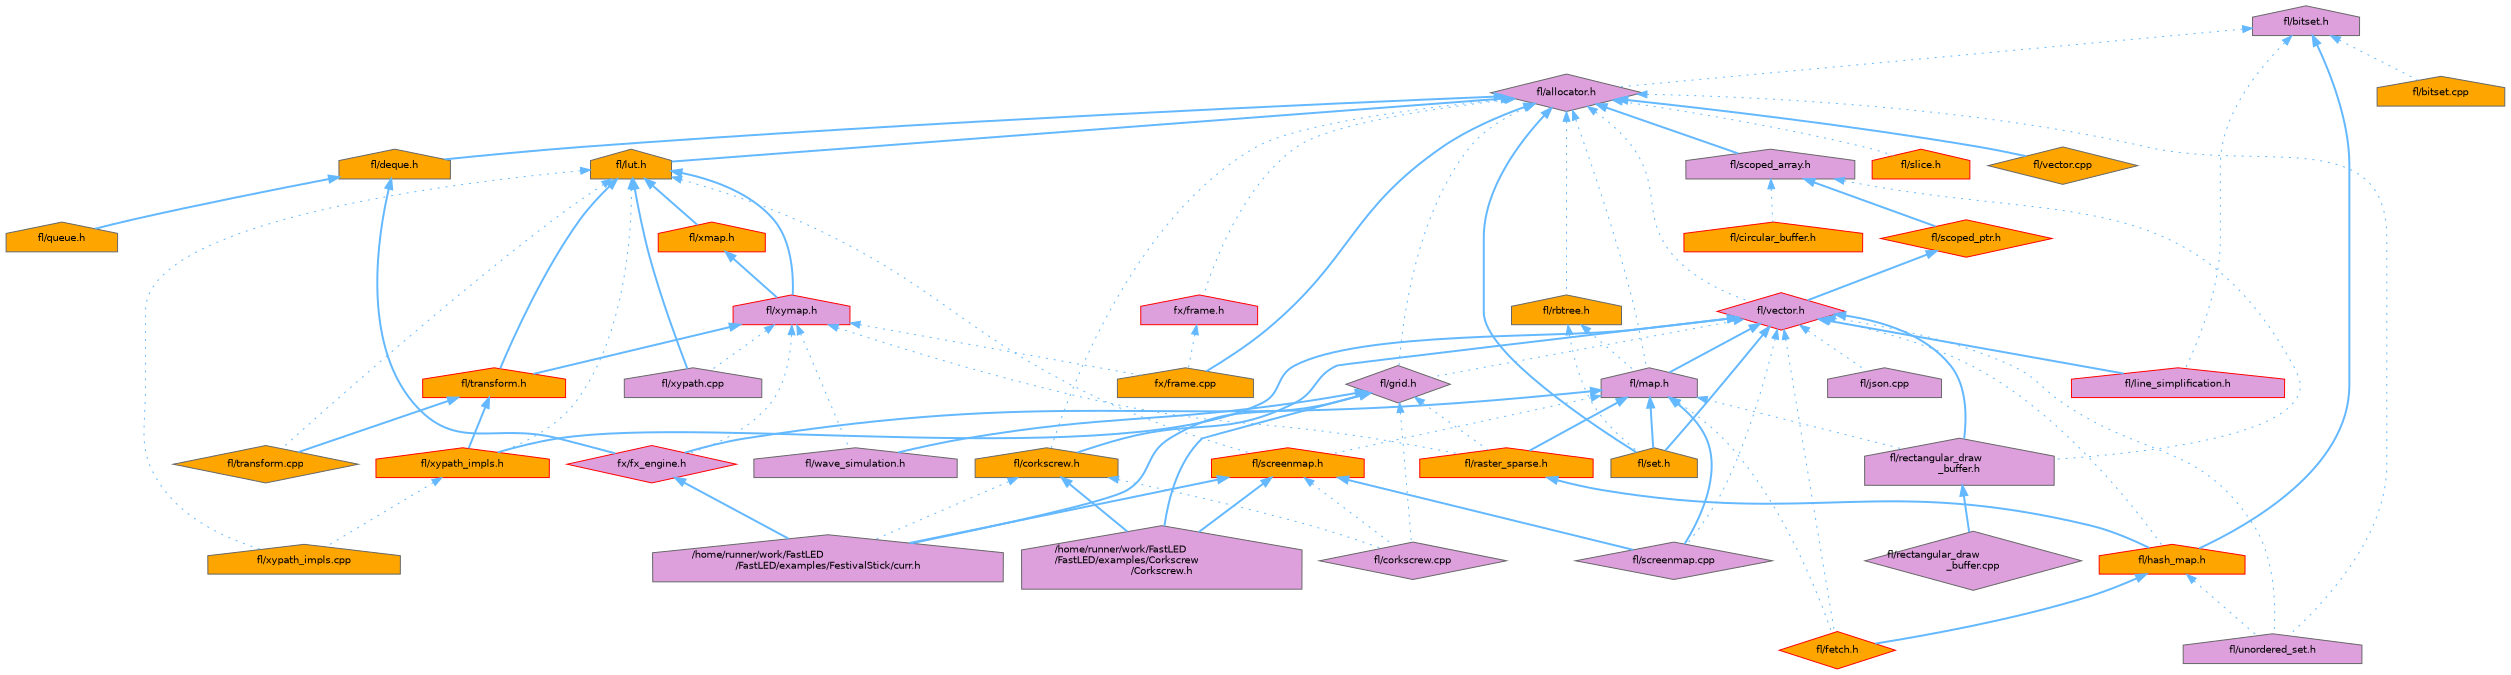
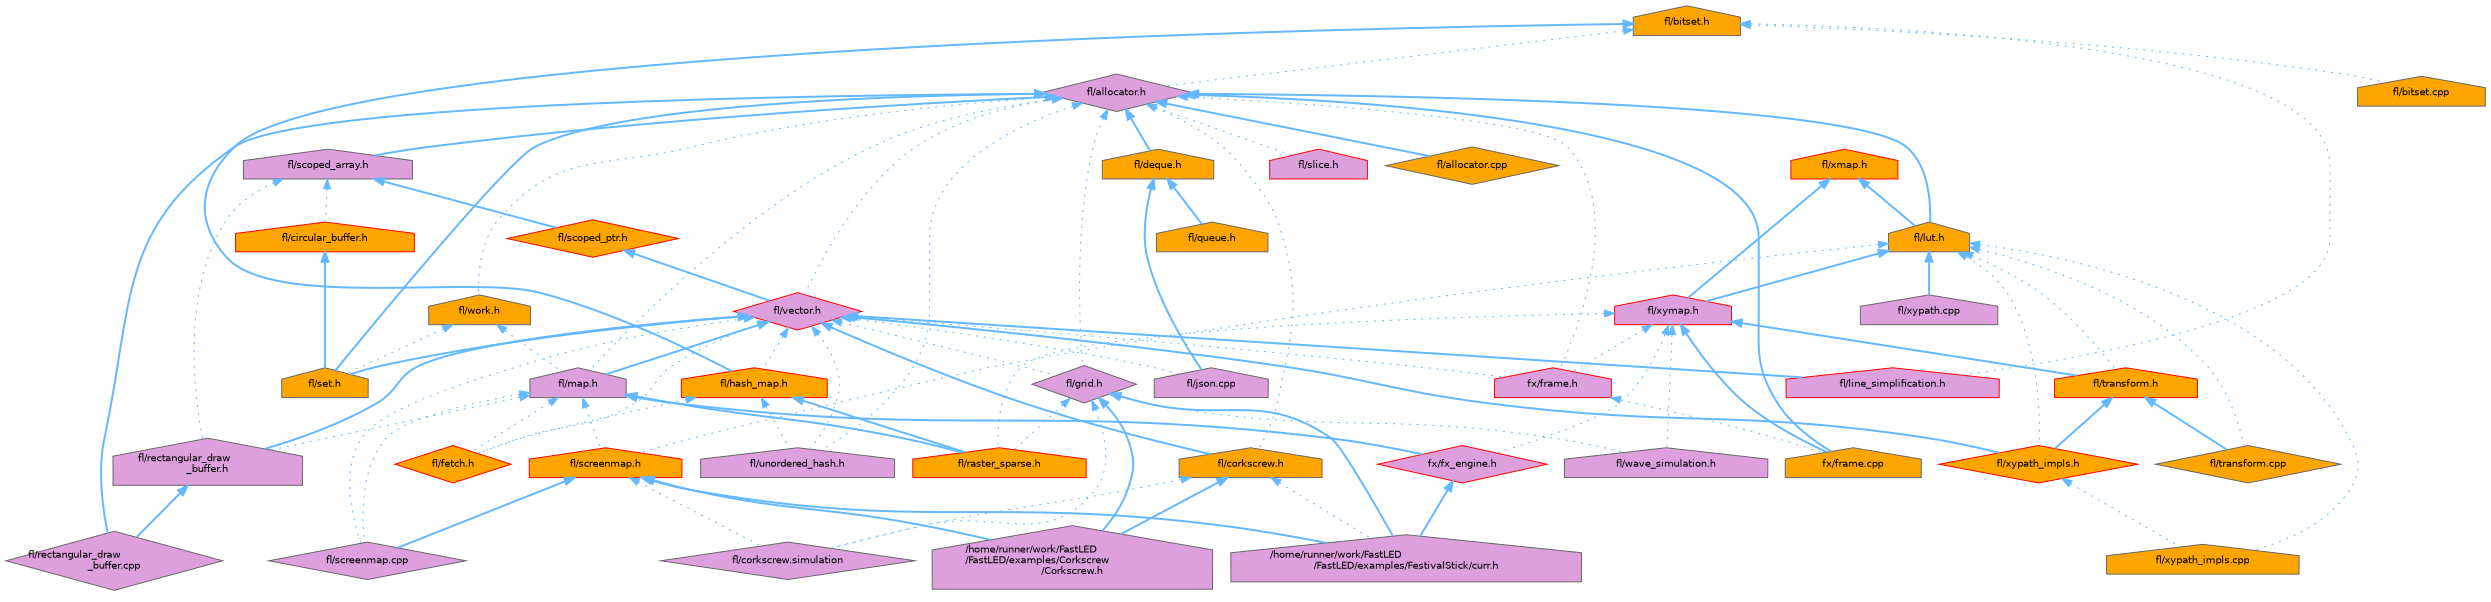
(2306, 22) -> (1687, 22)
none -> (420, 114)
(1921, 166) -> (1319, 166)
(2063, 166) -> (1472, 166)
(675, 205) -> (1891, 206)
(547, 272) -> (2052, 302)
(1566, 311) -> (480, 311)
none -> (1197, 345)
(993, 349) -> (1746, 404)
(738, 351) -> (1608, 351)
(411, 399) -> (1156, 284)
(1126, 420) -> (1372, 423)
(1652, 428) -> (325, 315)
(463, 464) -> (2038, 464)
(1711, 471) -> (394, 432)
(1855, 502) -> (884, 426)
(1413, 561) -> (788, 561)
(2008, 618) -> (633, 411)
(2273, 650) -> (798, 464)
